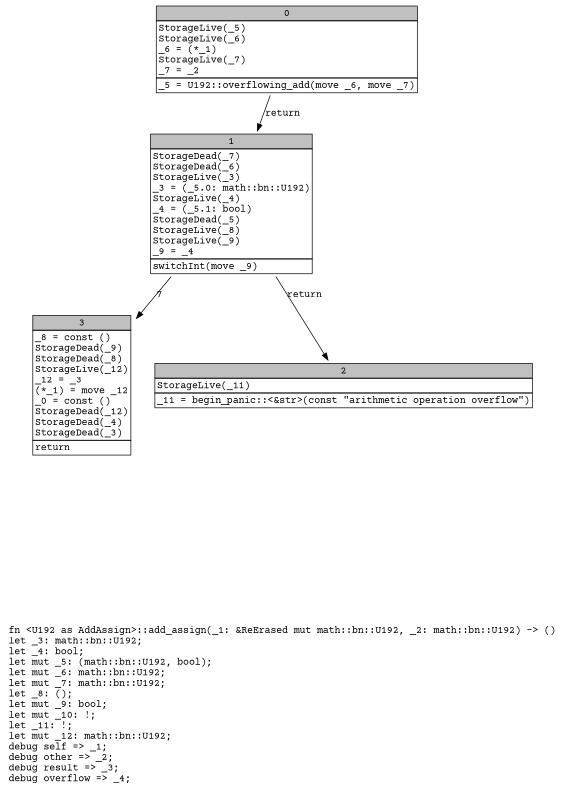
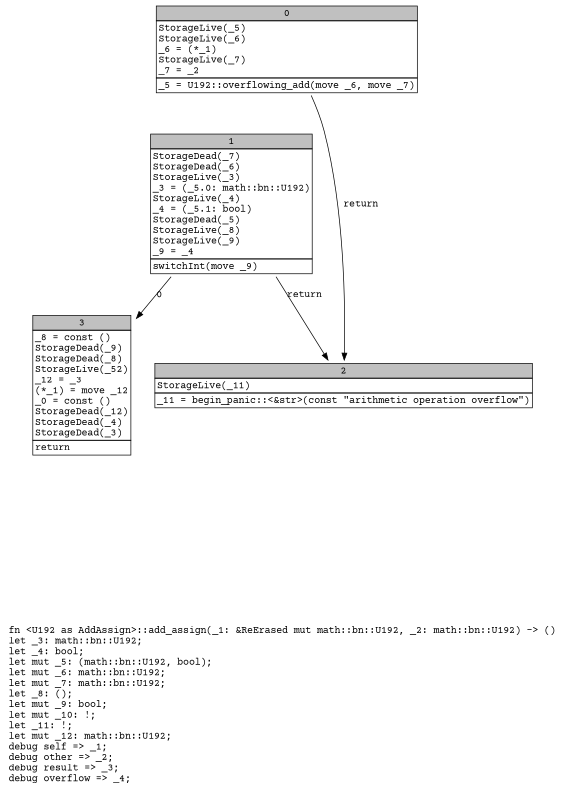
(265, 110) -> (340, 222)
(159, 295) -> (159, 295)
(82, 369) -> (82, 369)
